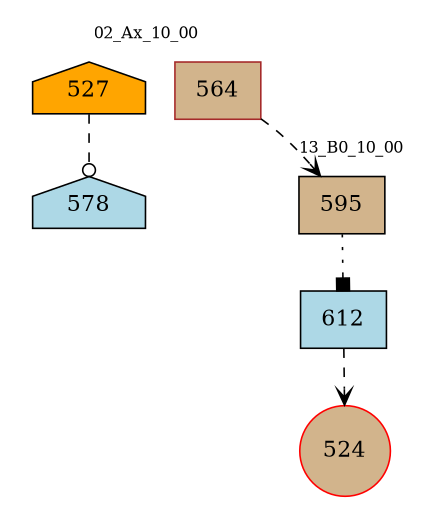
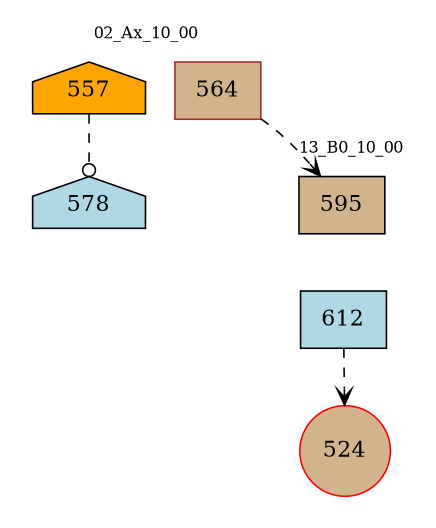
(89, 91) -> (89, 91)
(343, 255) -> none
